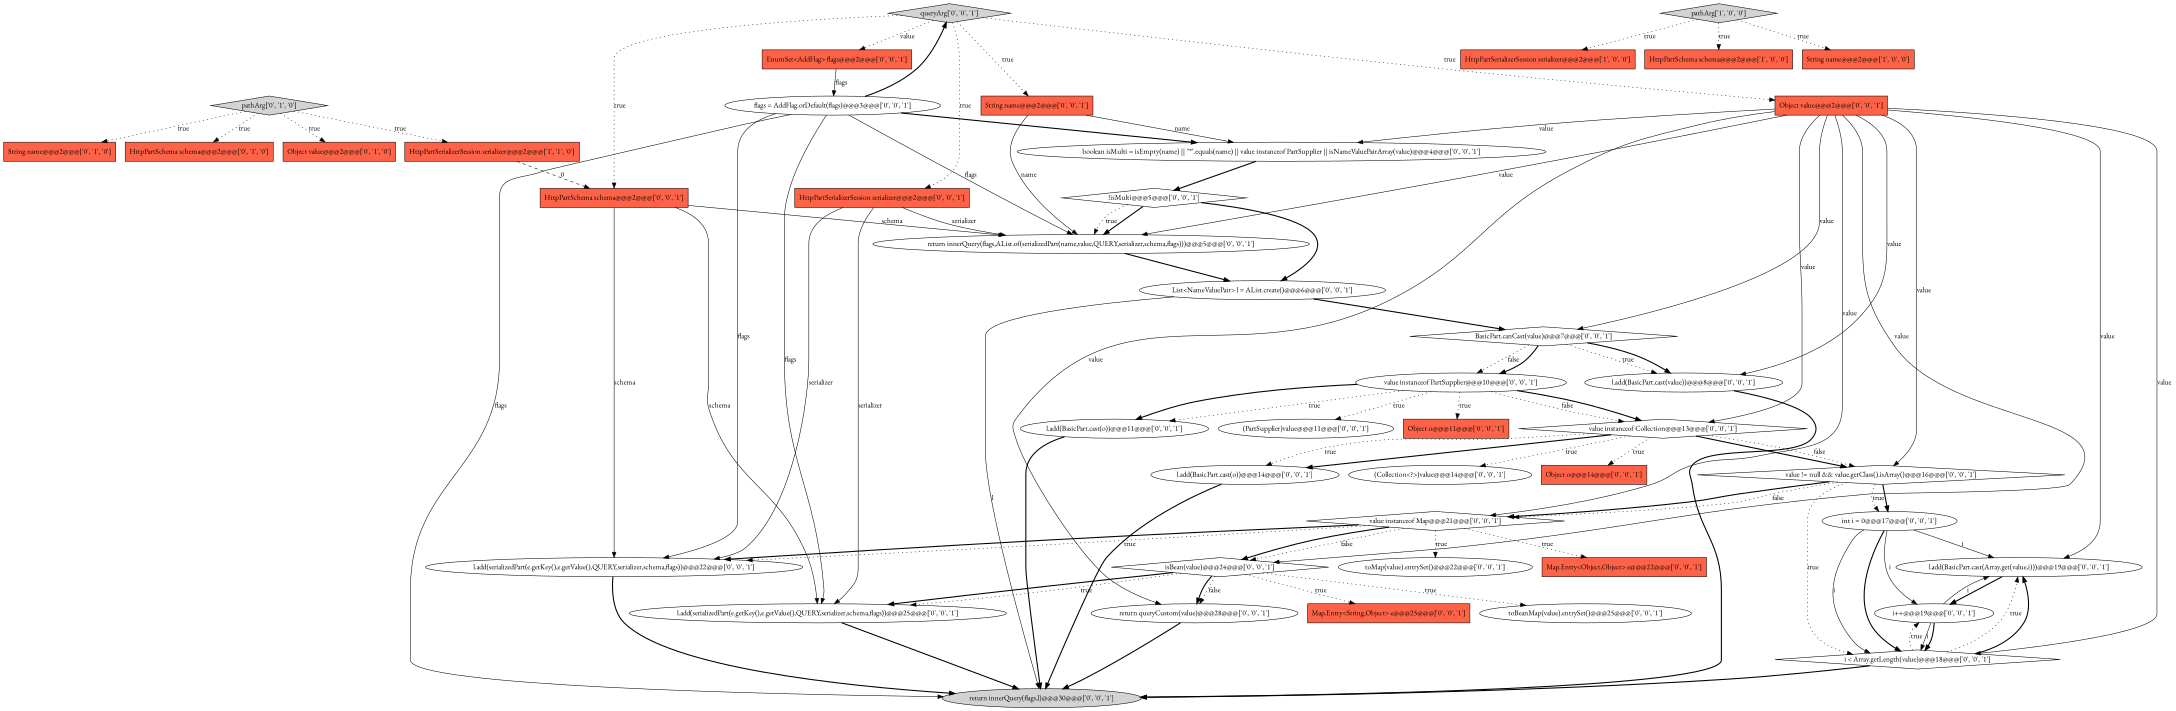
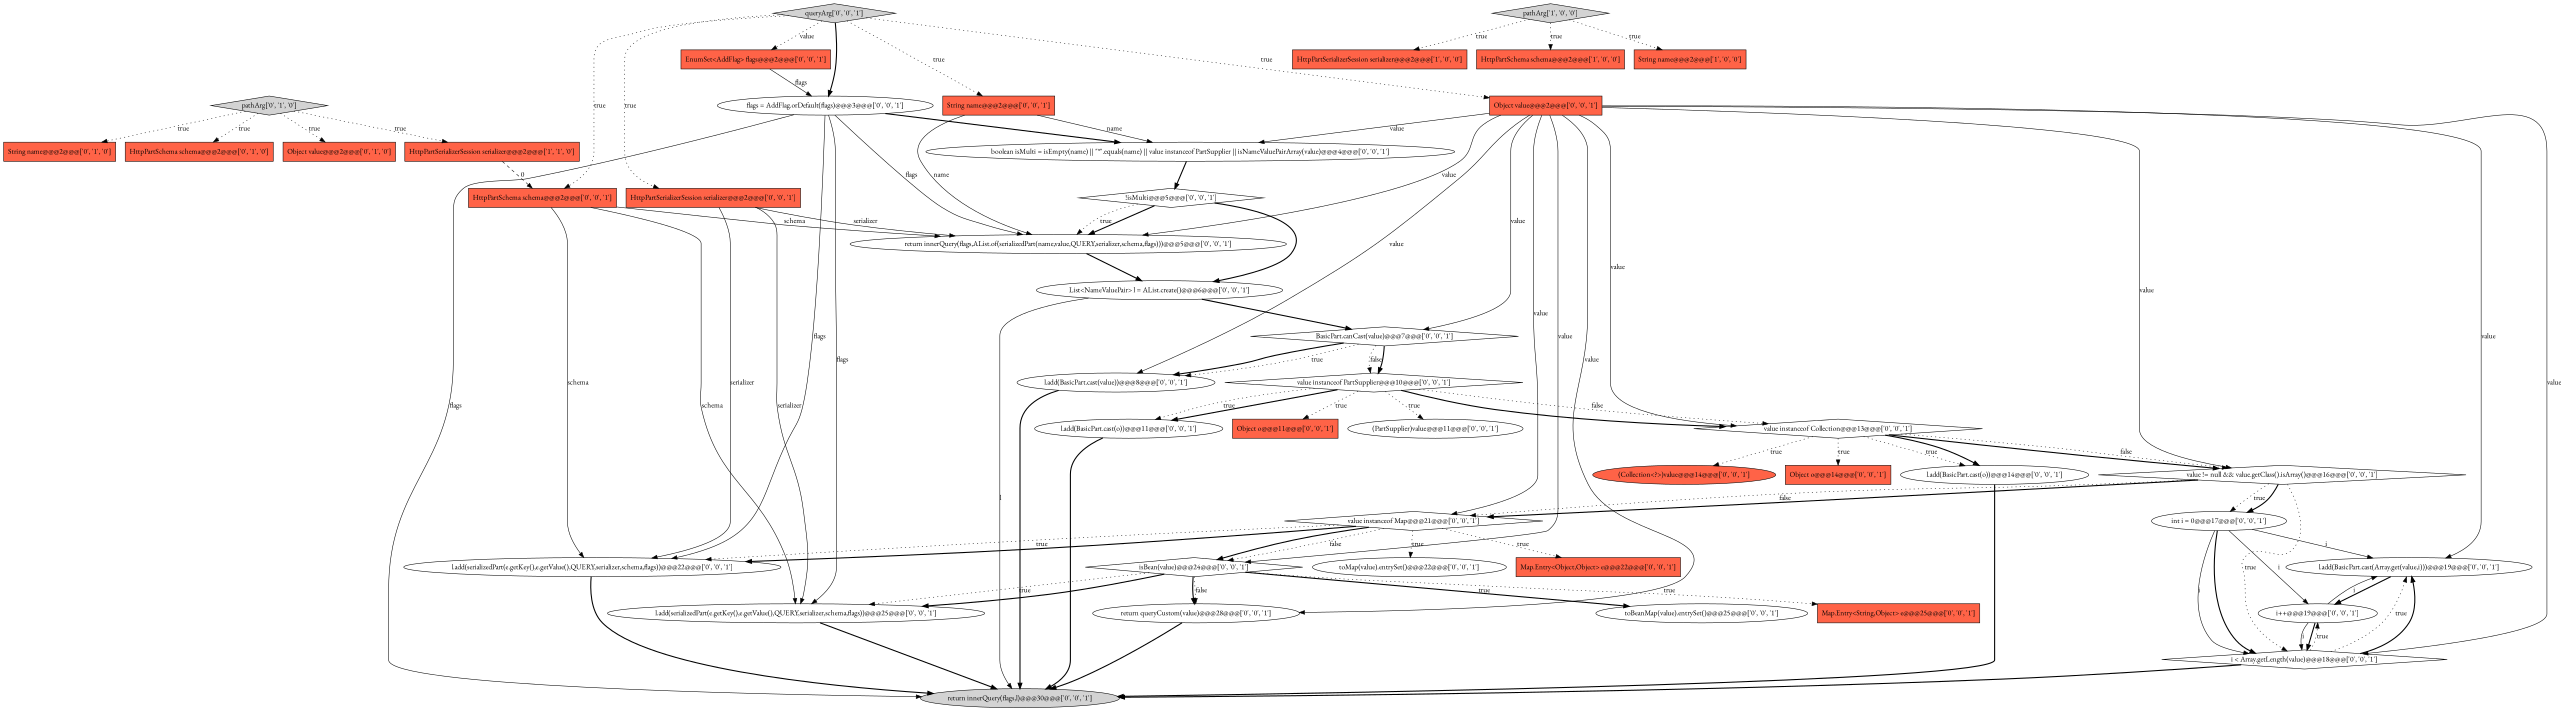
(913, 72) -> (836, 57)
(1461, 383) -> (1374, 383)
(1440, 475) -> (1684, 475)
(1392, 589) -> (1434, 589)
